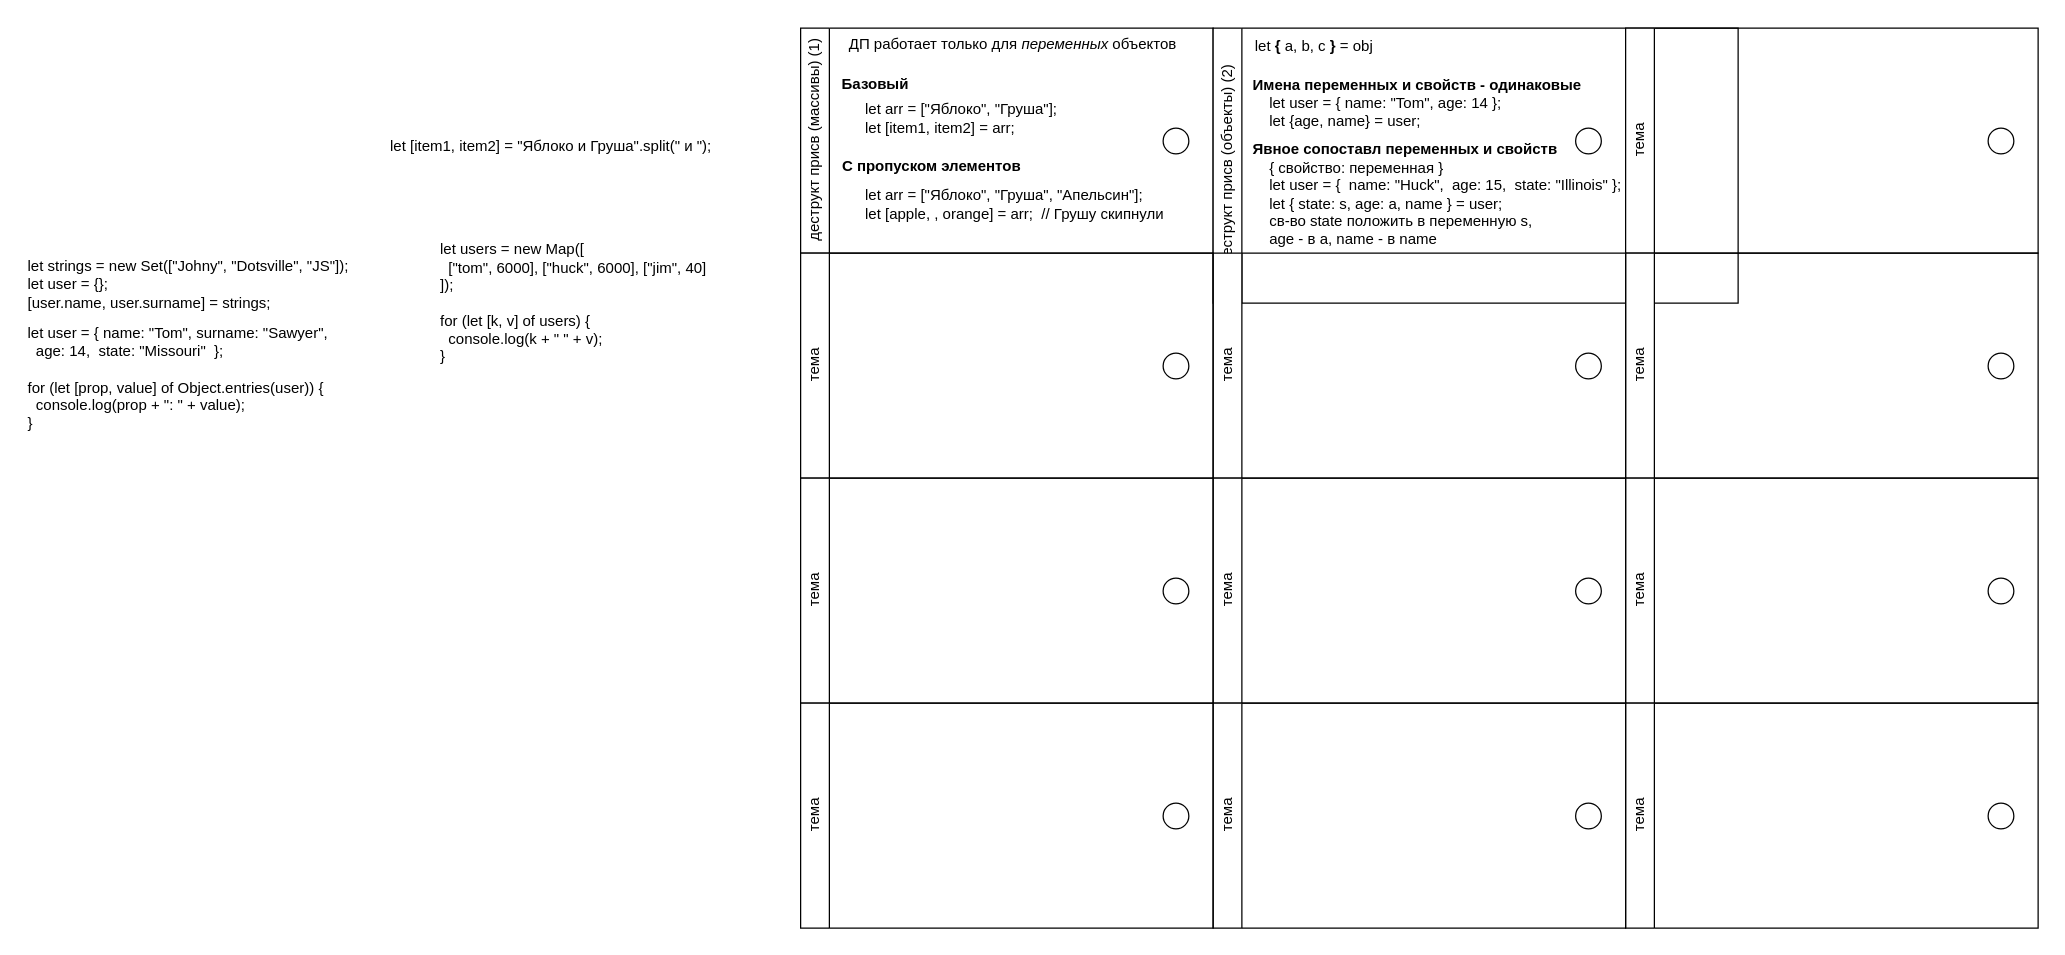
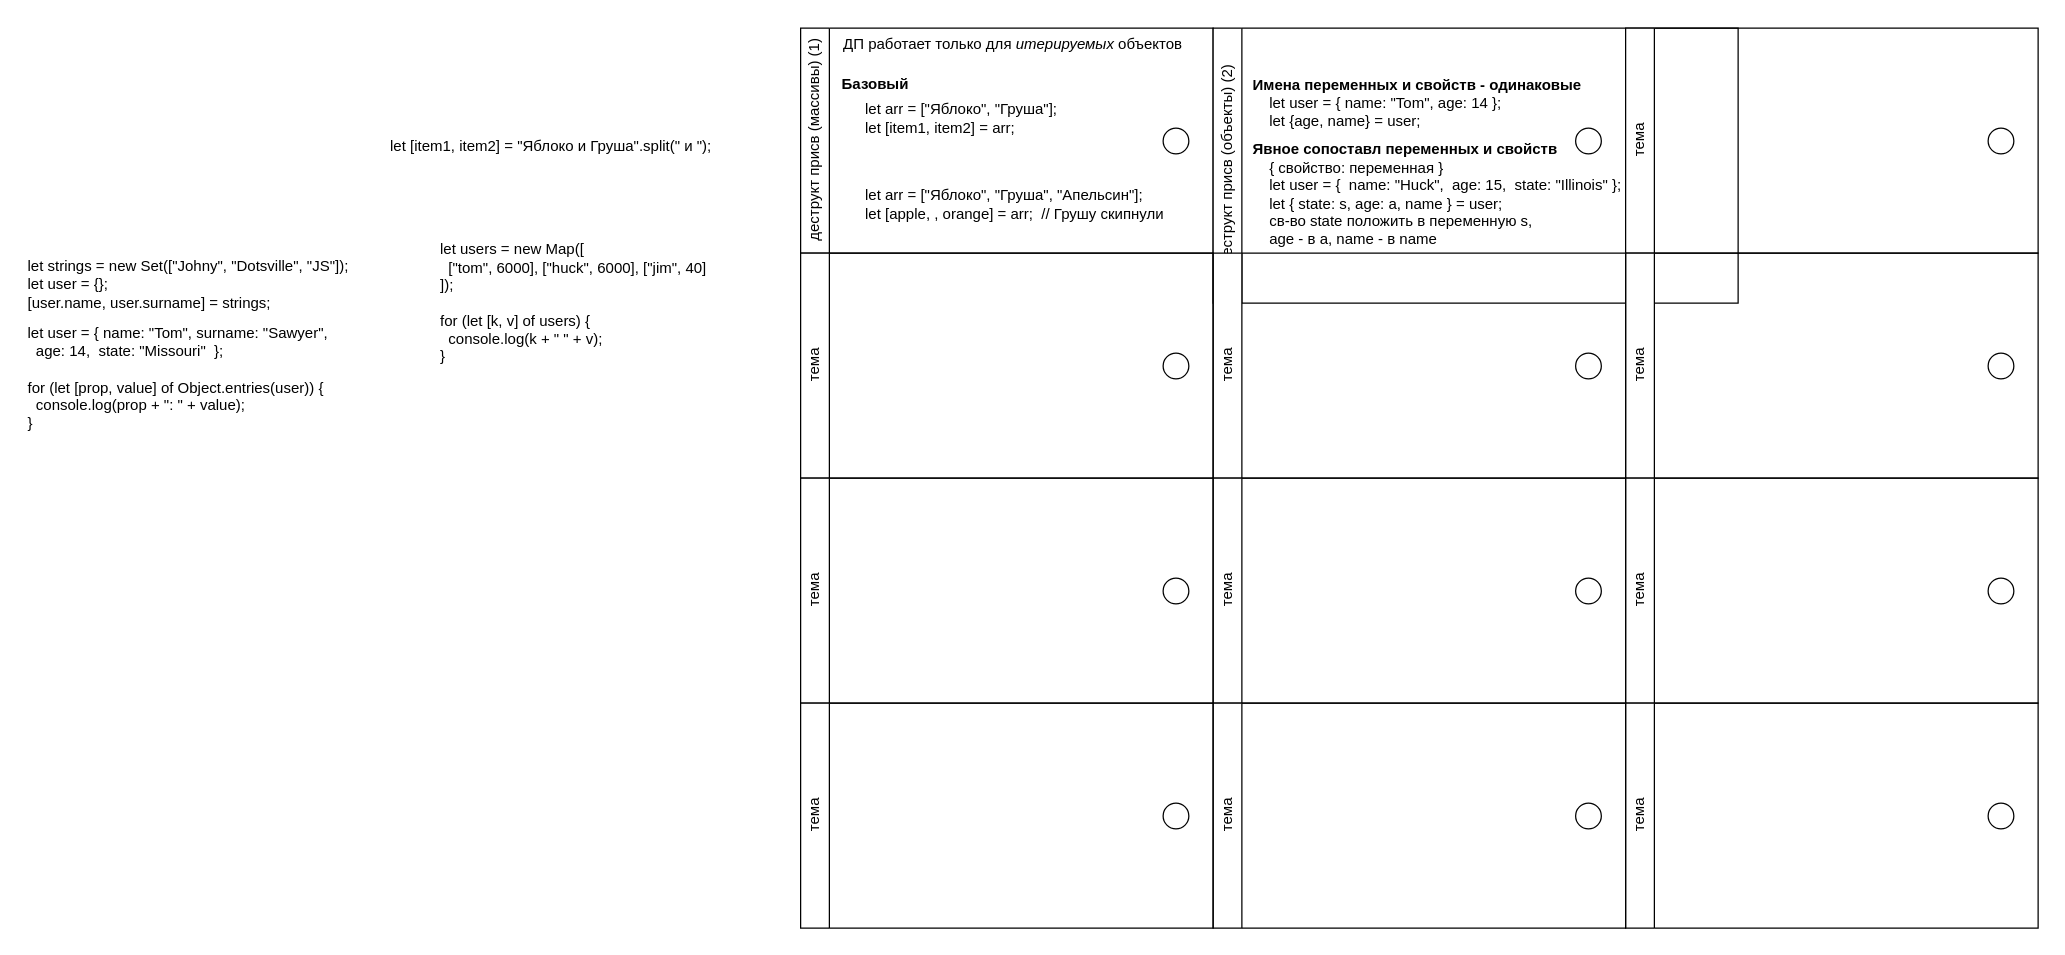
(1013, 44) -> (1013, 44)
(1314, 47) -> none
(932, 167) -> none
